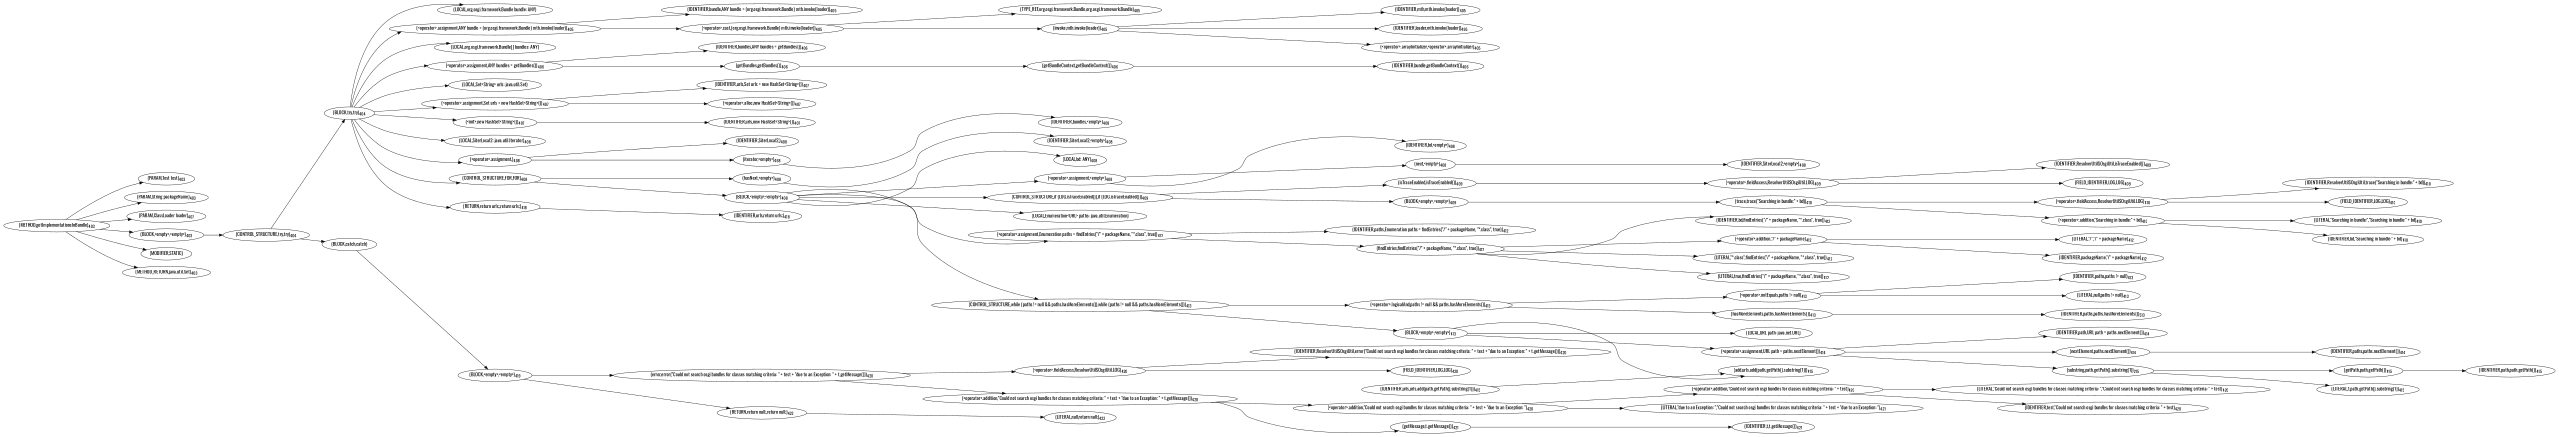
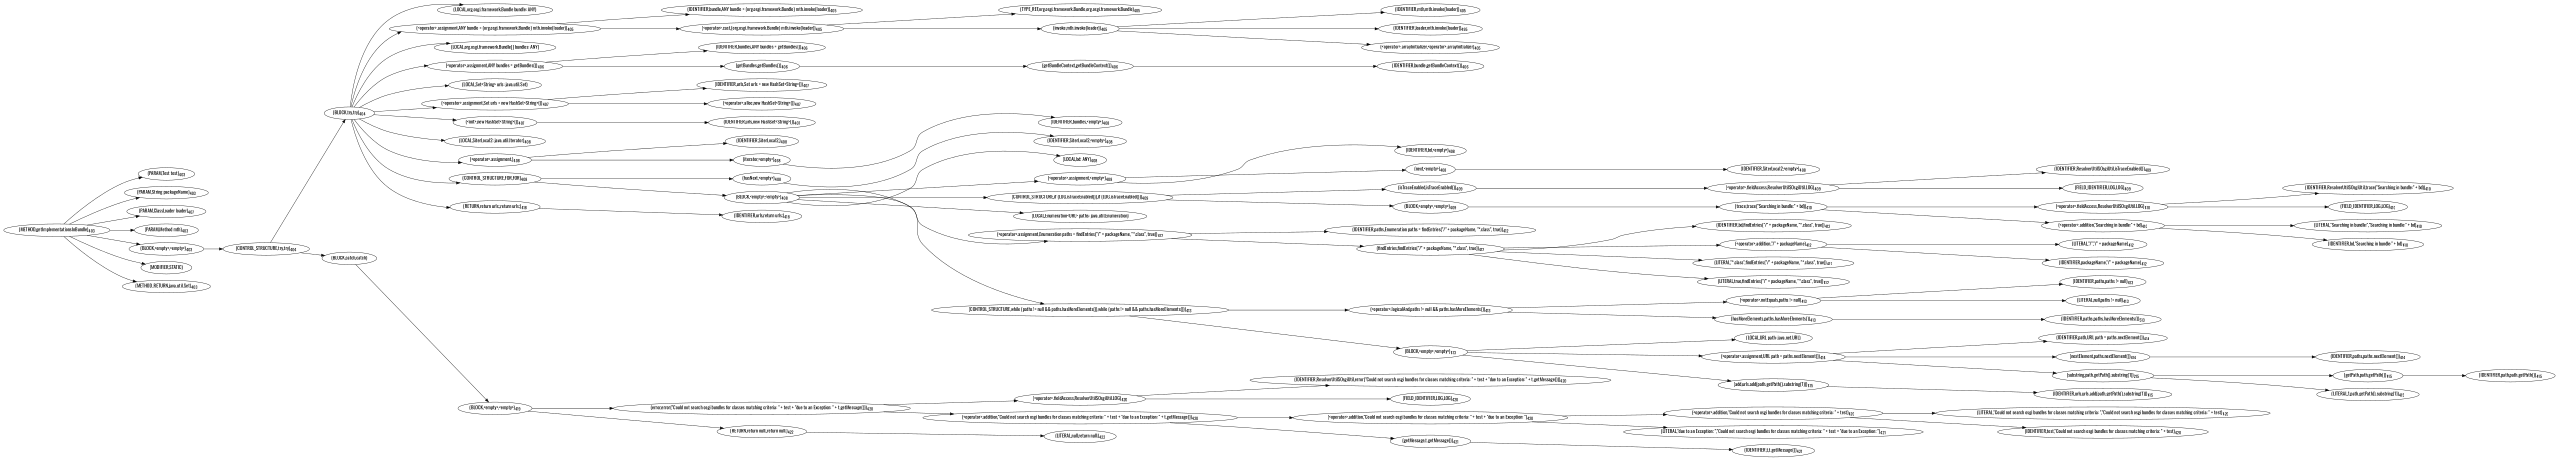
none -> (166, 230)
(1606, 380) -> (1930, 390)
